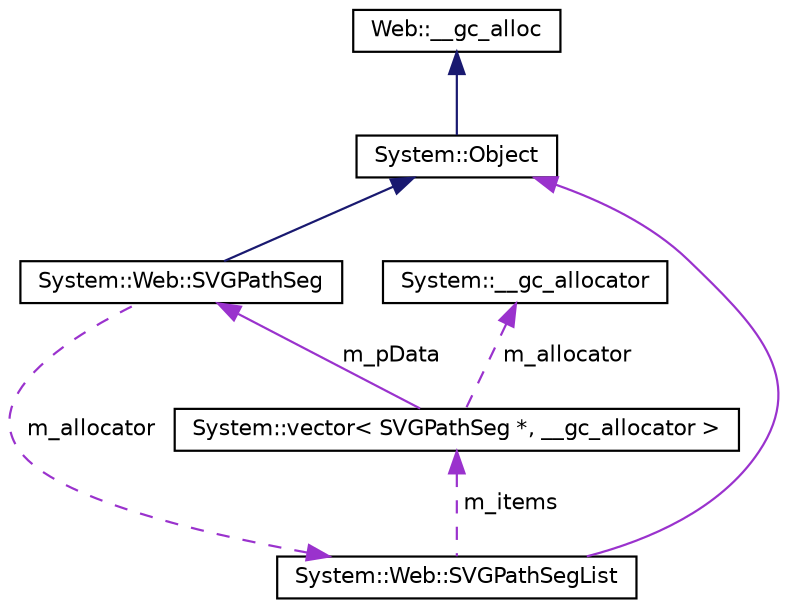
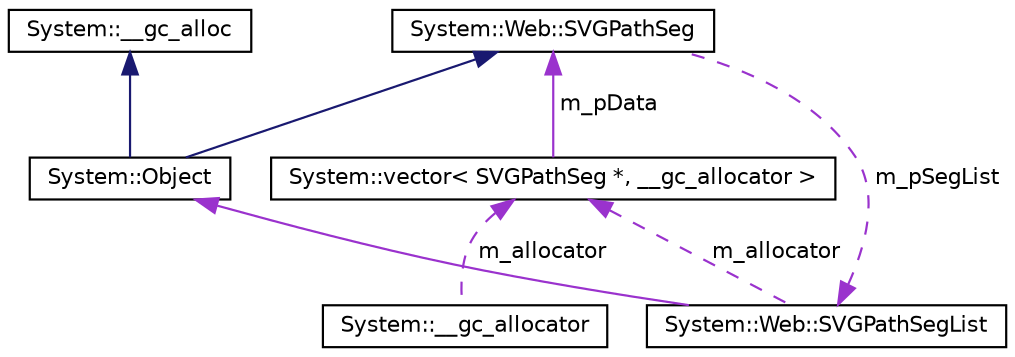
(457, 31) -> (130, 31)
(309, 224) -> (331, 108)
(486, 366) -> (467, 252)
(88, 430) -> (935, 179)
(508, 504) -> (773, 252)
